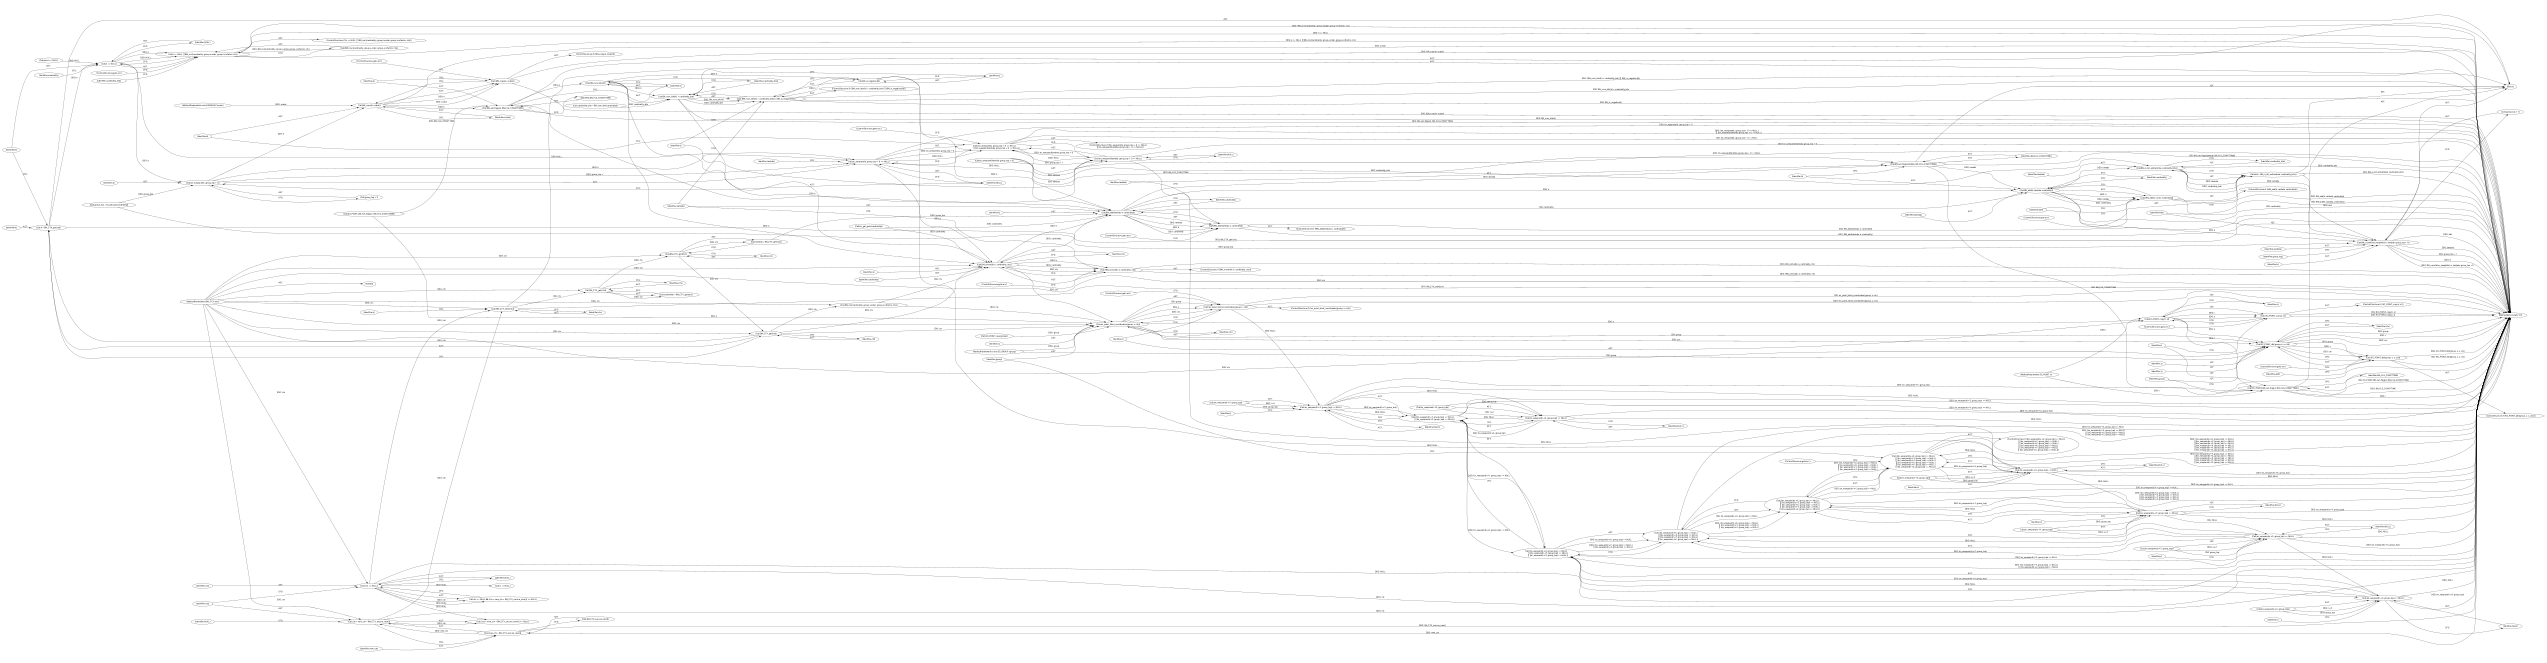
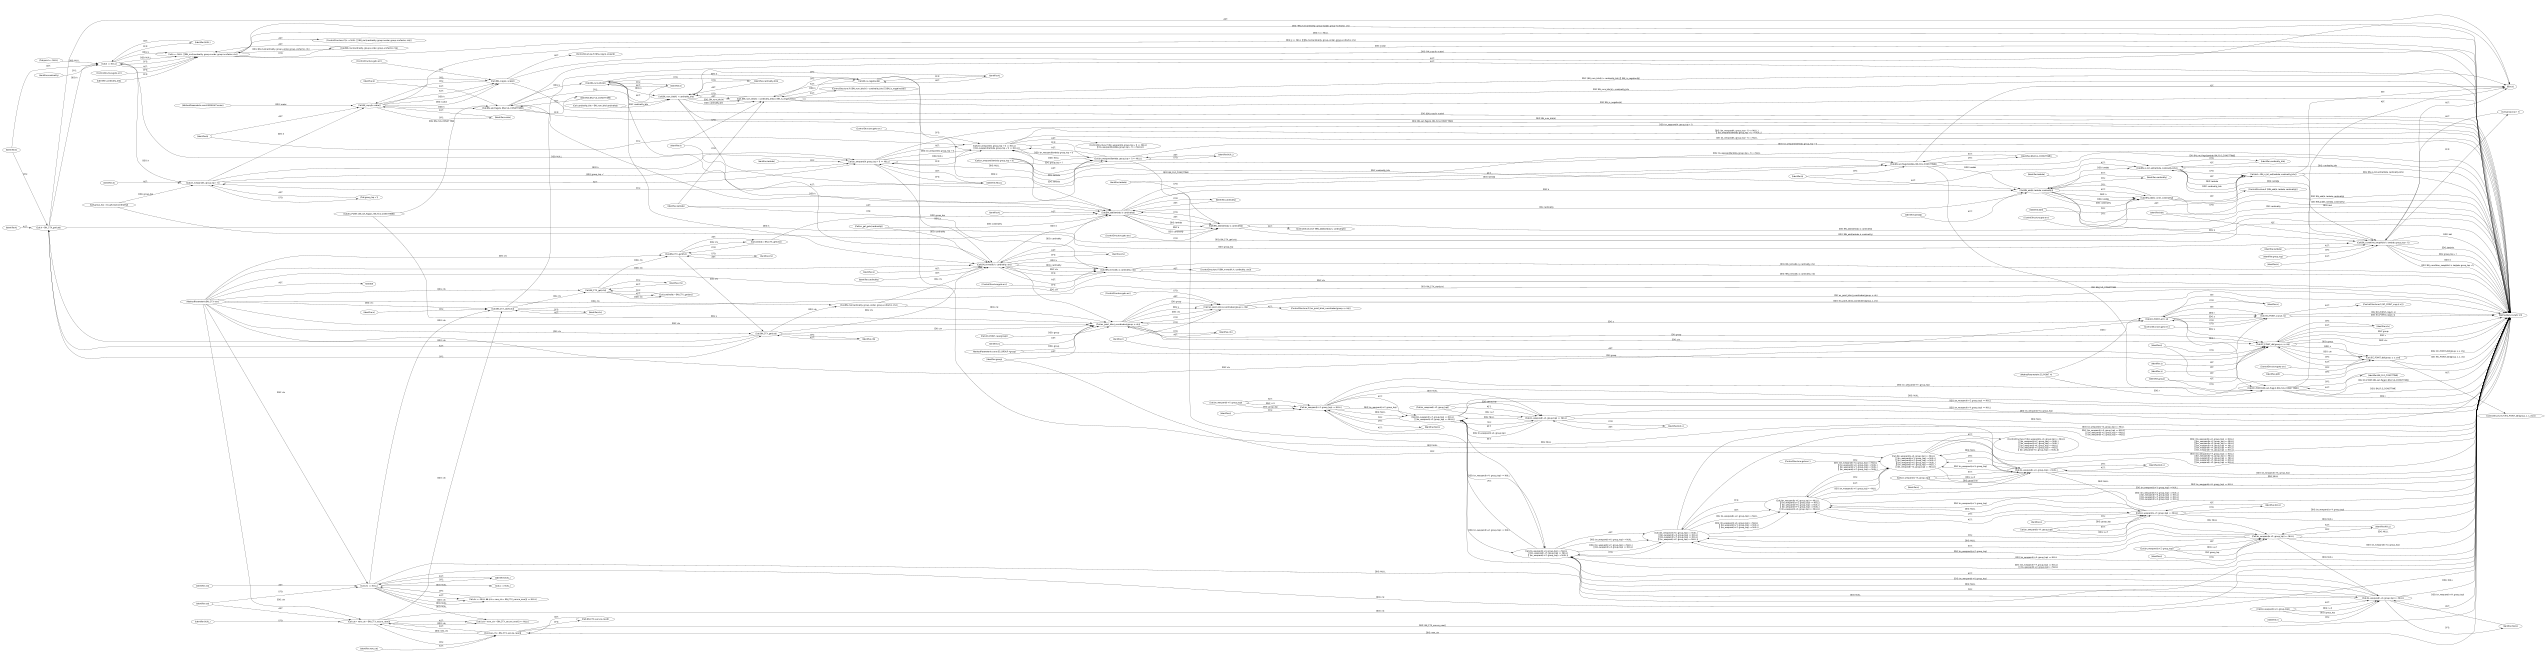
(2157, 319) -> (2157, 319)
(1281, 350) -> (1771, 596)
